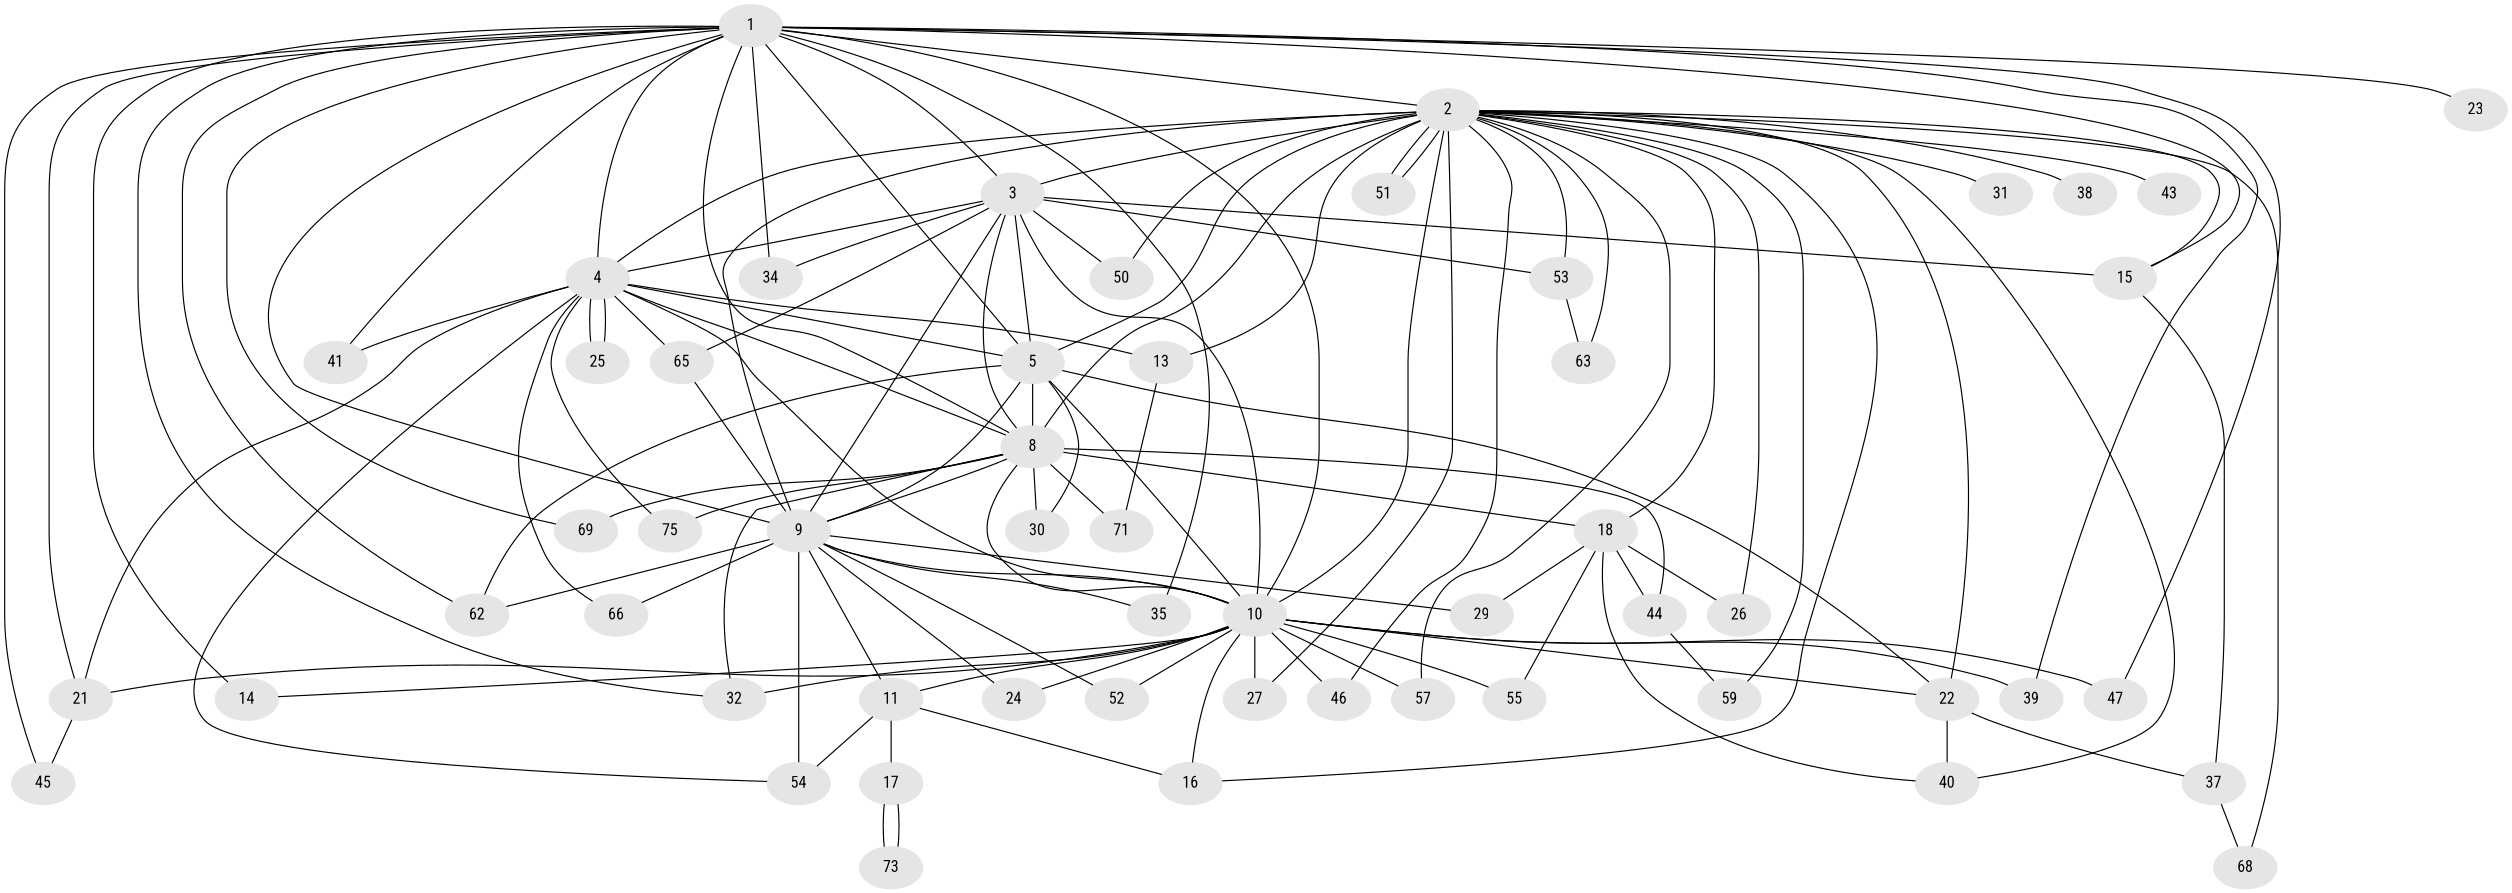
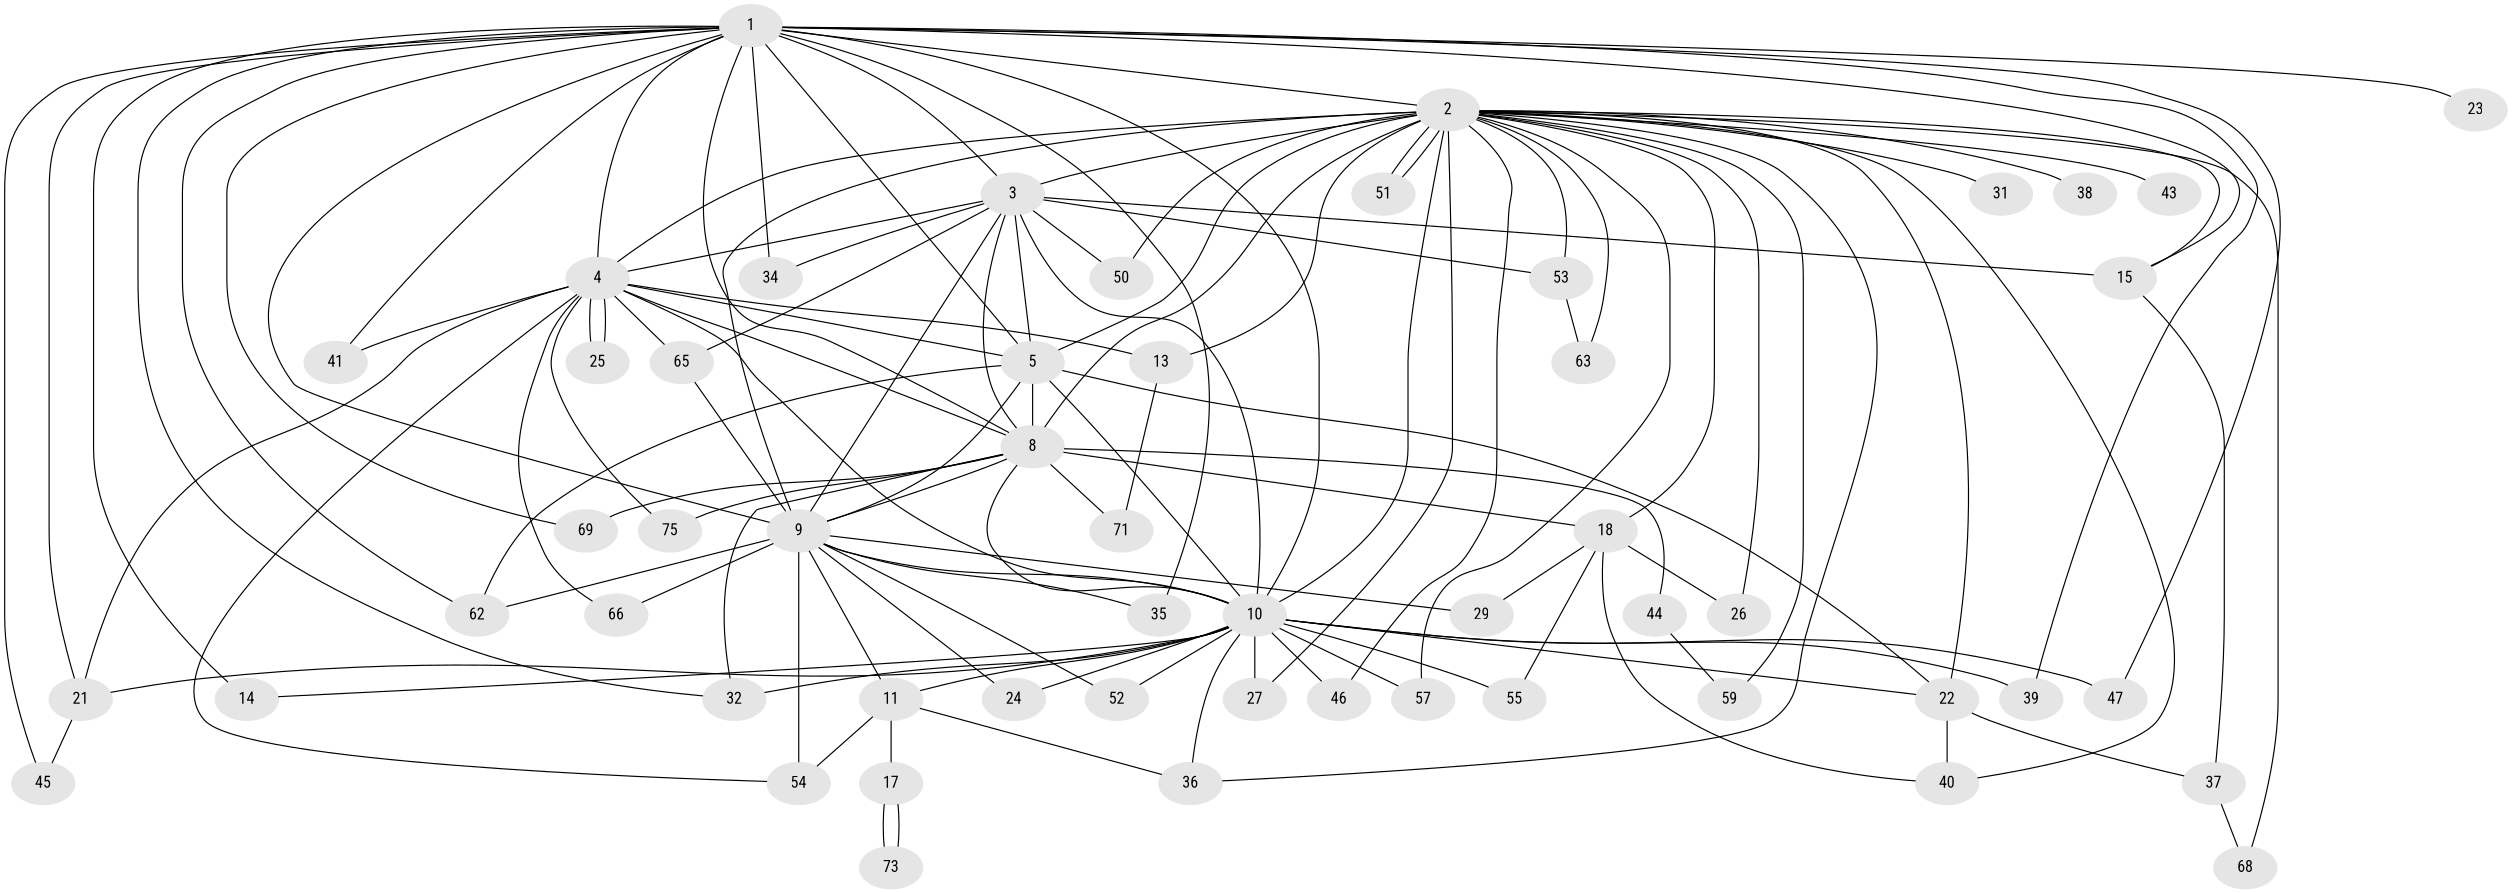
(1037, 531) -> none
(1630, 573) -> none
(1190, 784) -> (1190, 784)
